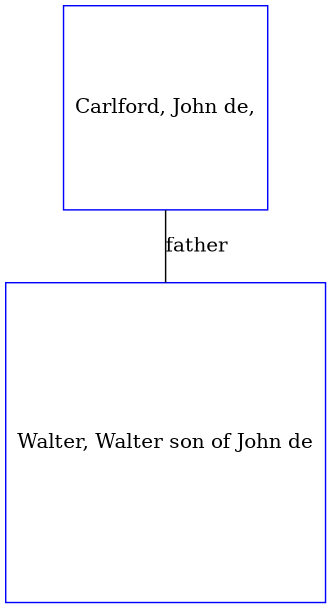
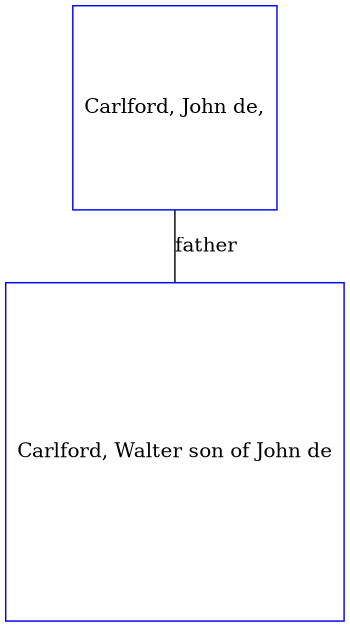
(166, 443) -> (175, 452)
